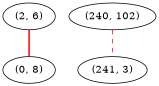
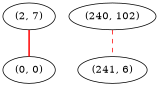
(29, 16) -> (29, 16)
(29, 70) -> (29, 70)
(112, 70) -> (112, 70)
